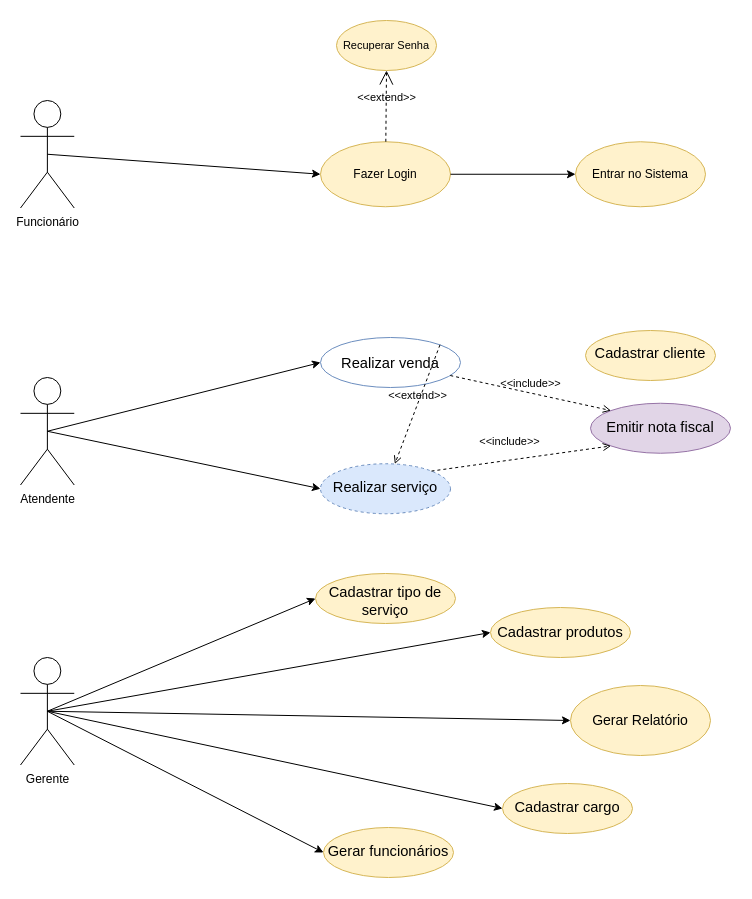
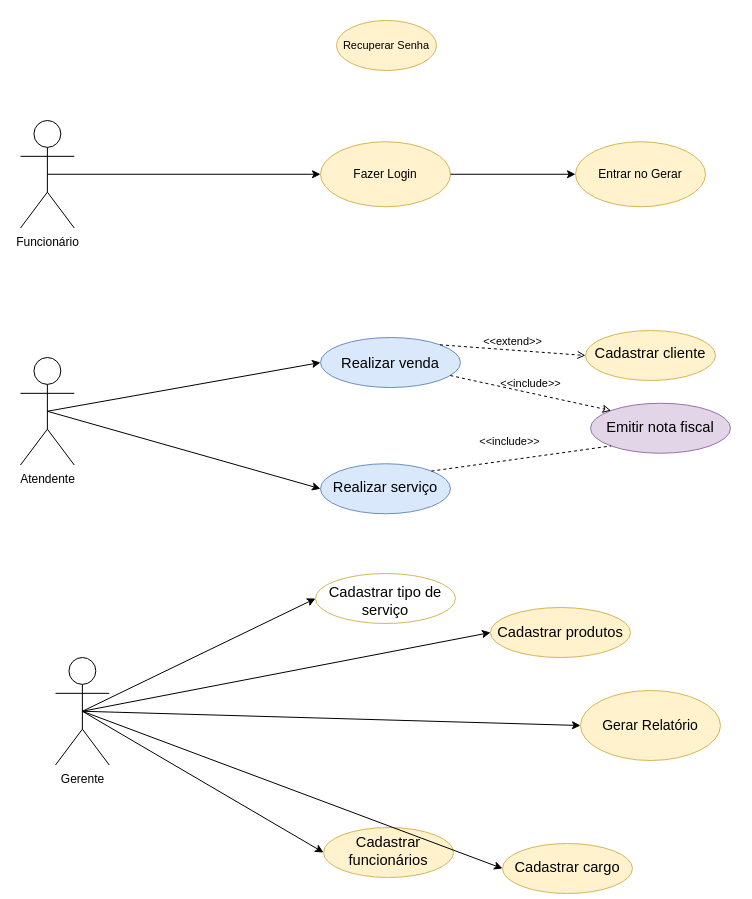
(386, 107) -> none
(47, 154) -> (47, 174)
(641, 175) -> (641, 175)
(391, 363) -> (391, 363)
(418, 403) -> (511, 350)
(603, 409) -> (603, 409)
(47, 431) -> (47, 411)
(605, 447) -> (606, 447)
(386, 489) -> (386, 489)
(386, 599) -> (386, 599)
(47, 711) -> (82, 711)
(641, 721) -> (651, 726)
(568, 809) -> (568, 869)
(389, 858) -> (389, 858)
